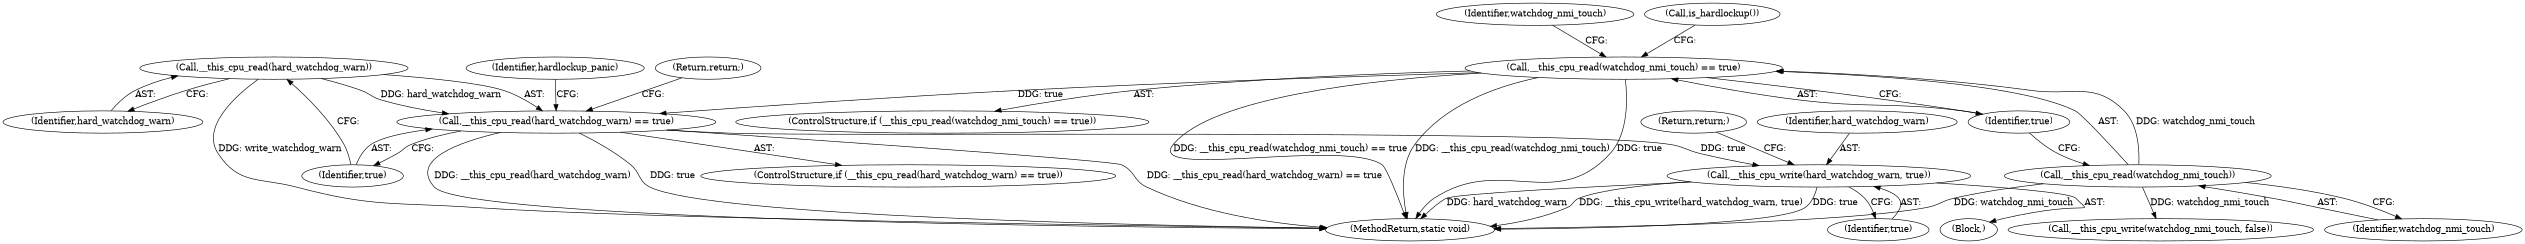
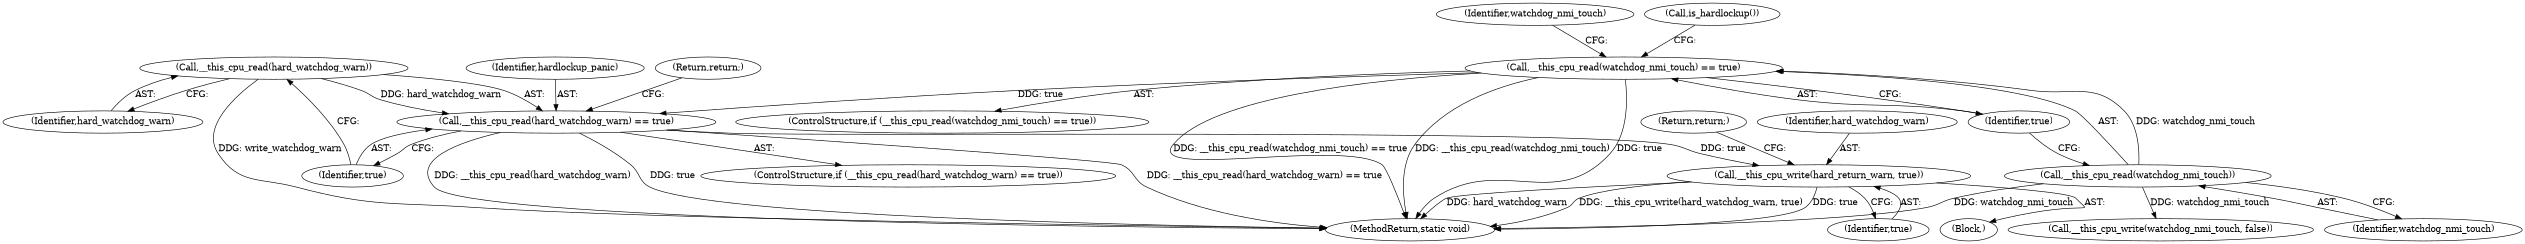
(569, 95) -> (569, 95)
(1819, 176) -> (1819, 176)
